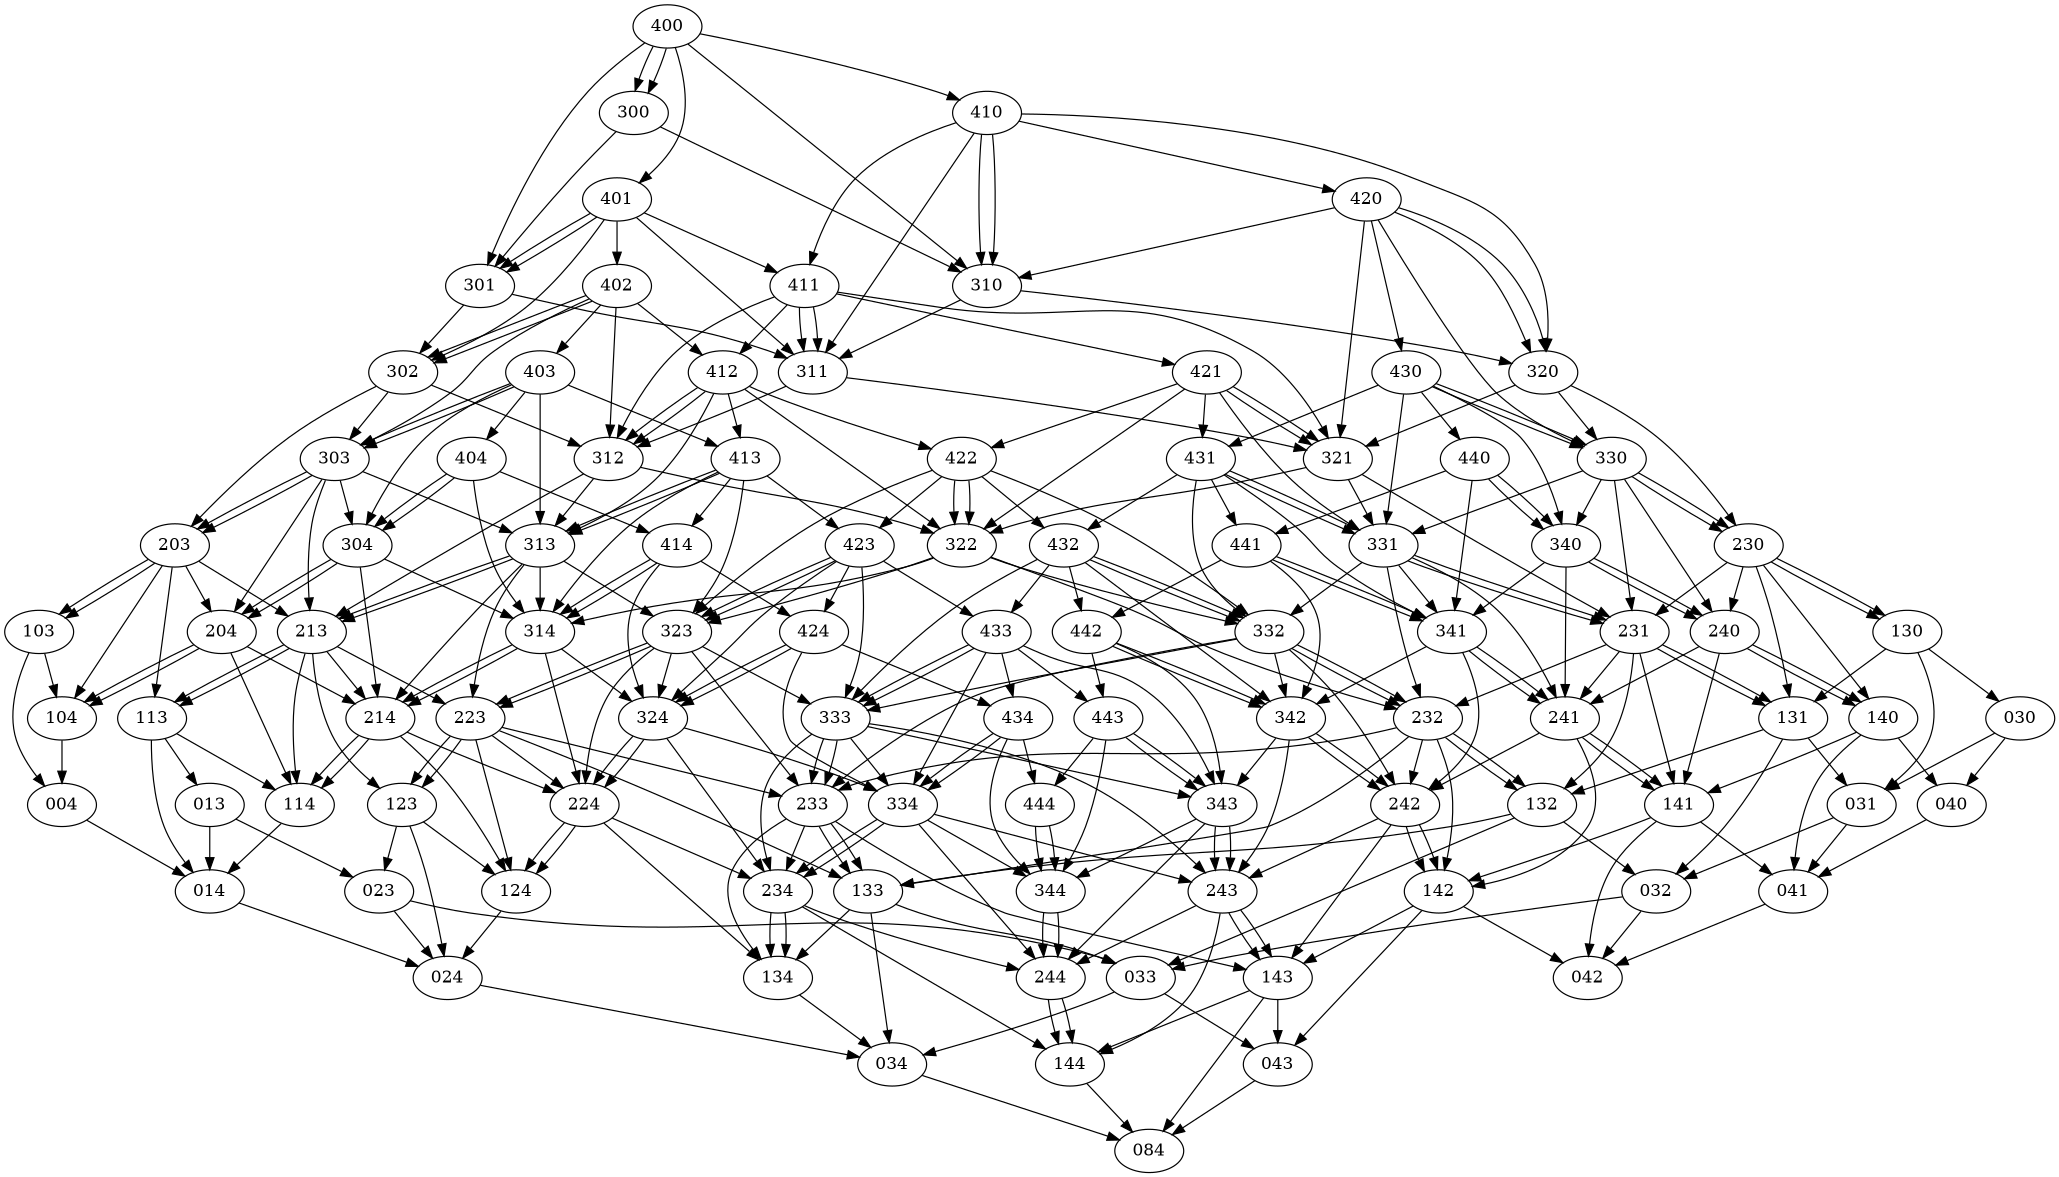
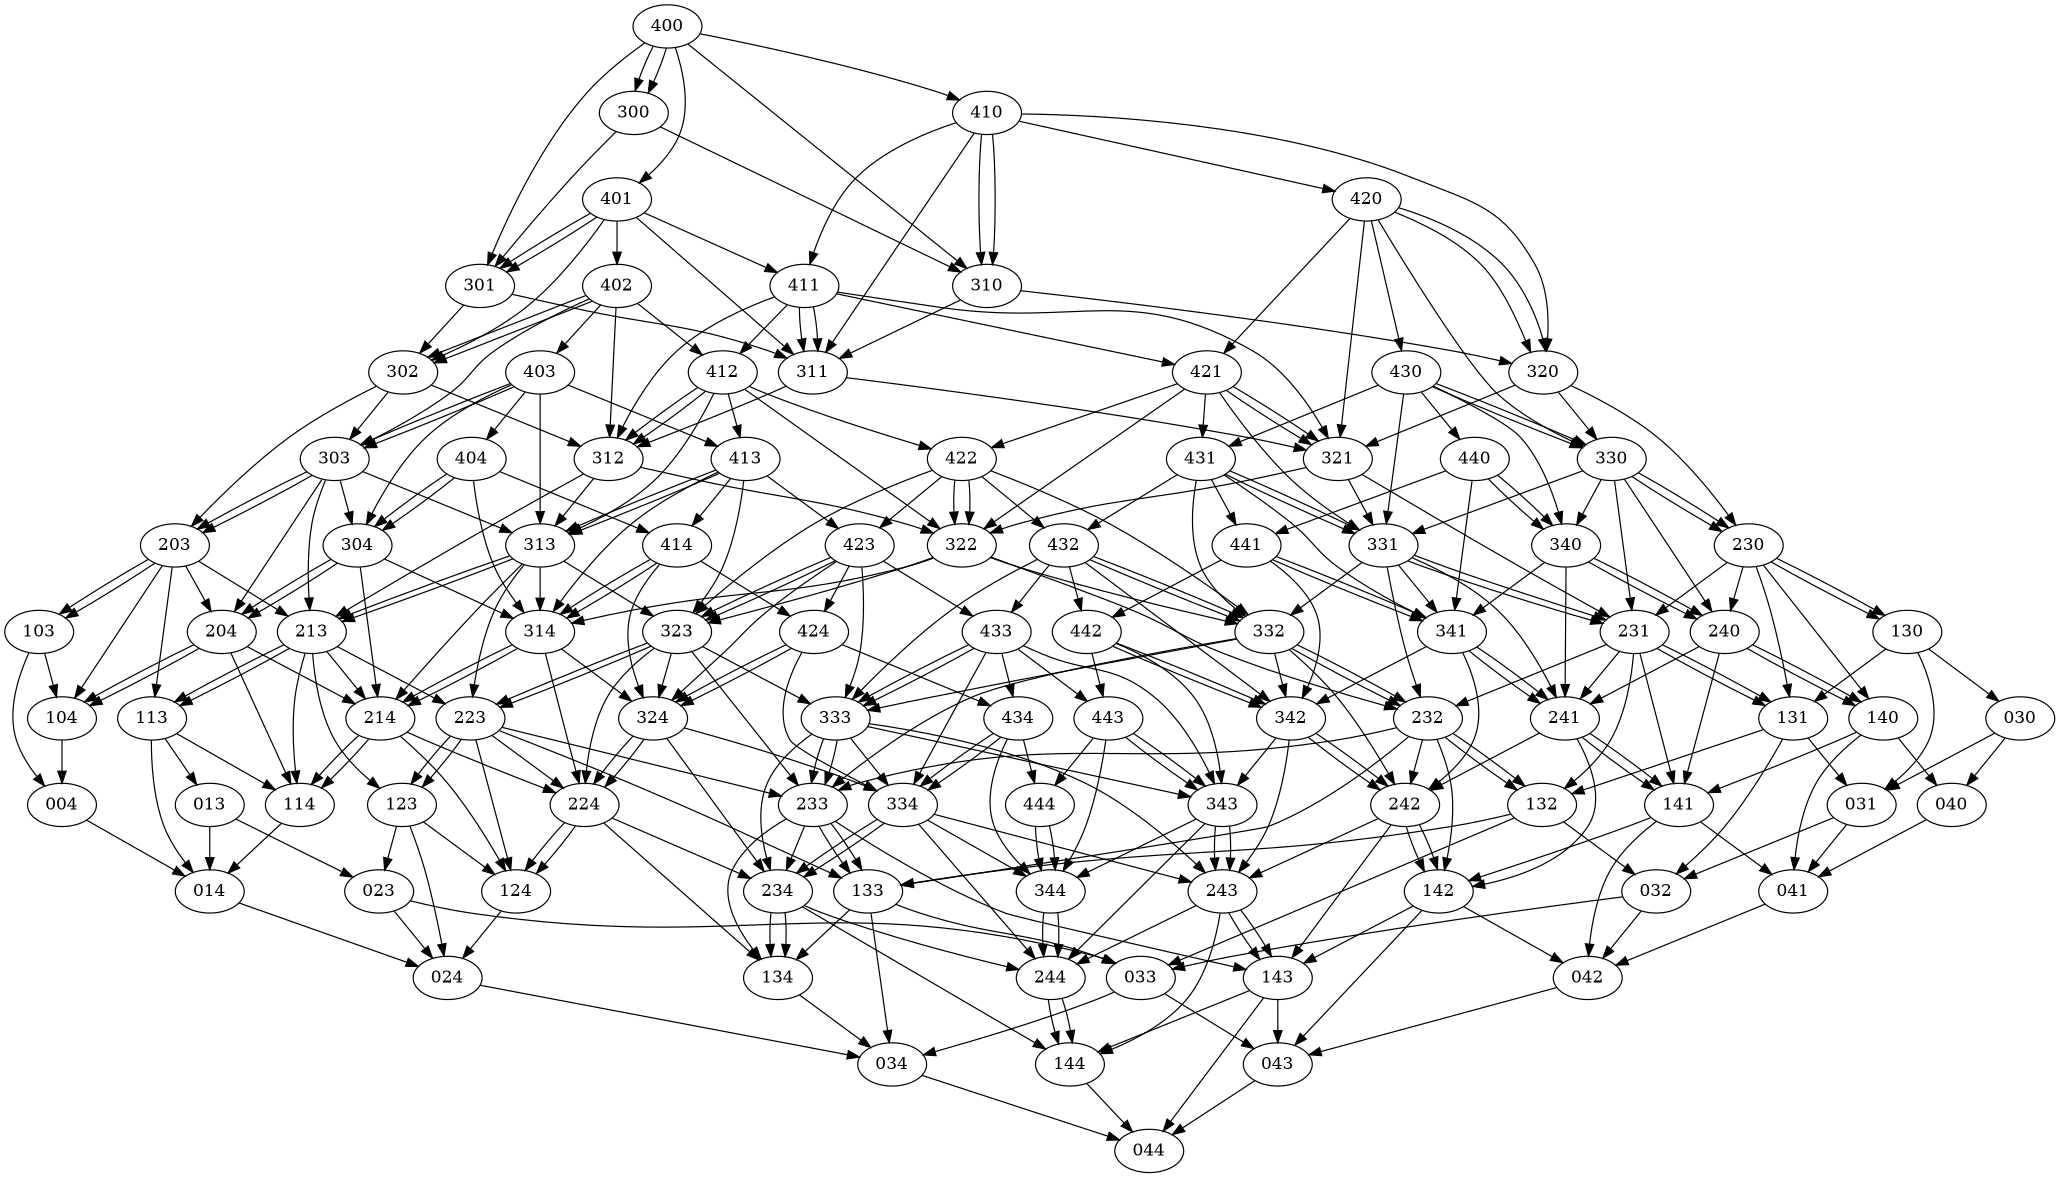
(1183, 241) -> (1291, 281)
none -> (1439, 1020)
(1149, 1151) -> (1149, 1151)
